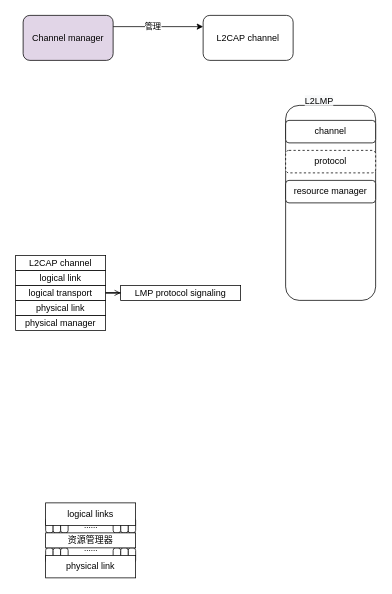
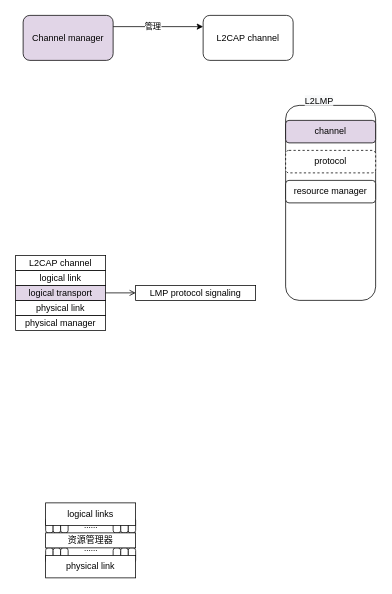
(330, 132) -> (330, 132)
(60, 293) -> (60, 293)
(180, 293) -> (195, 293)
